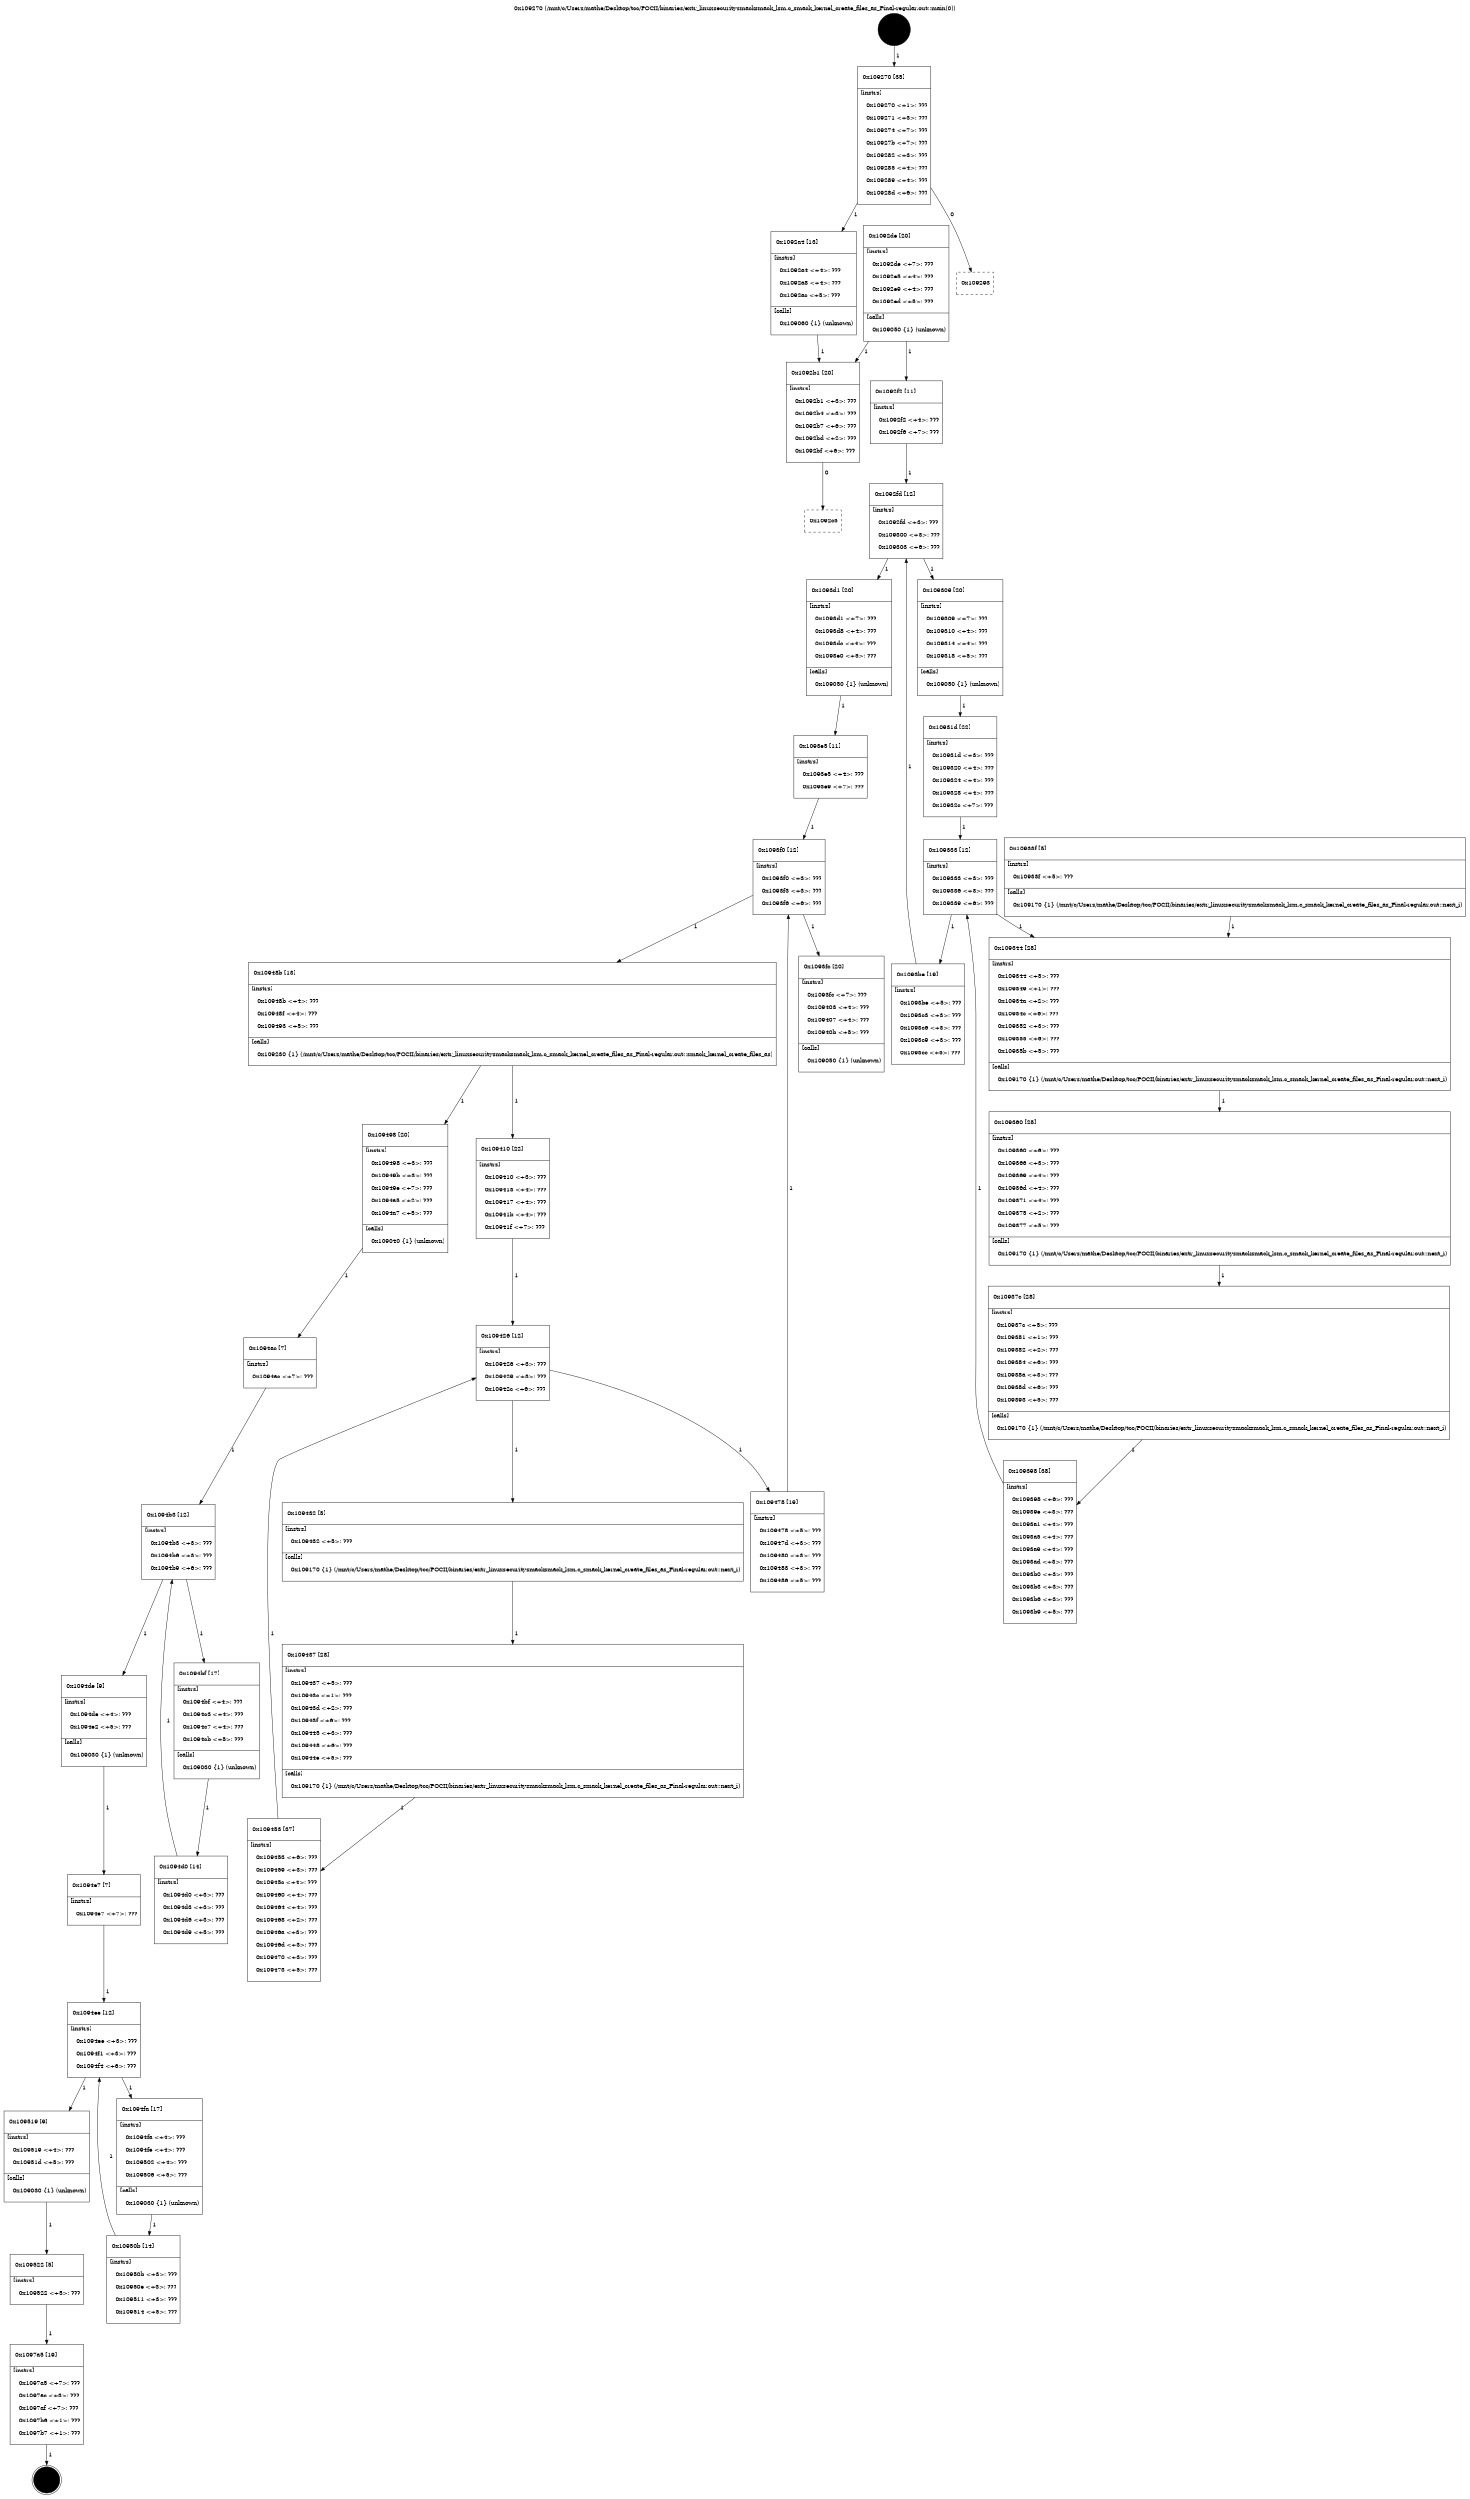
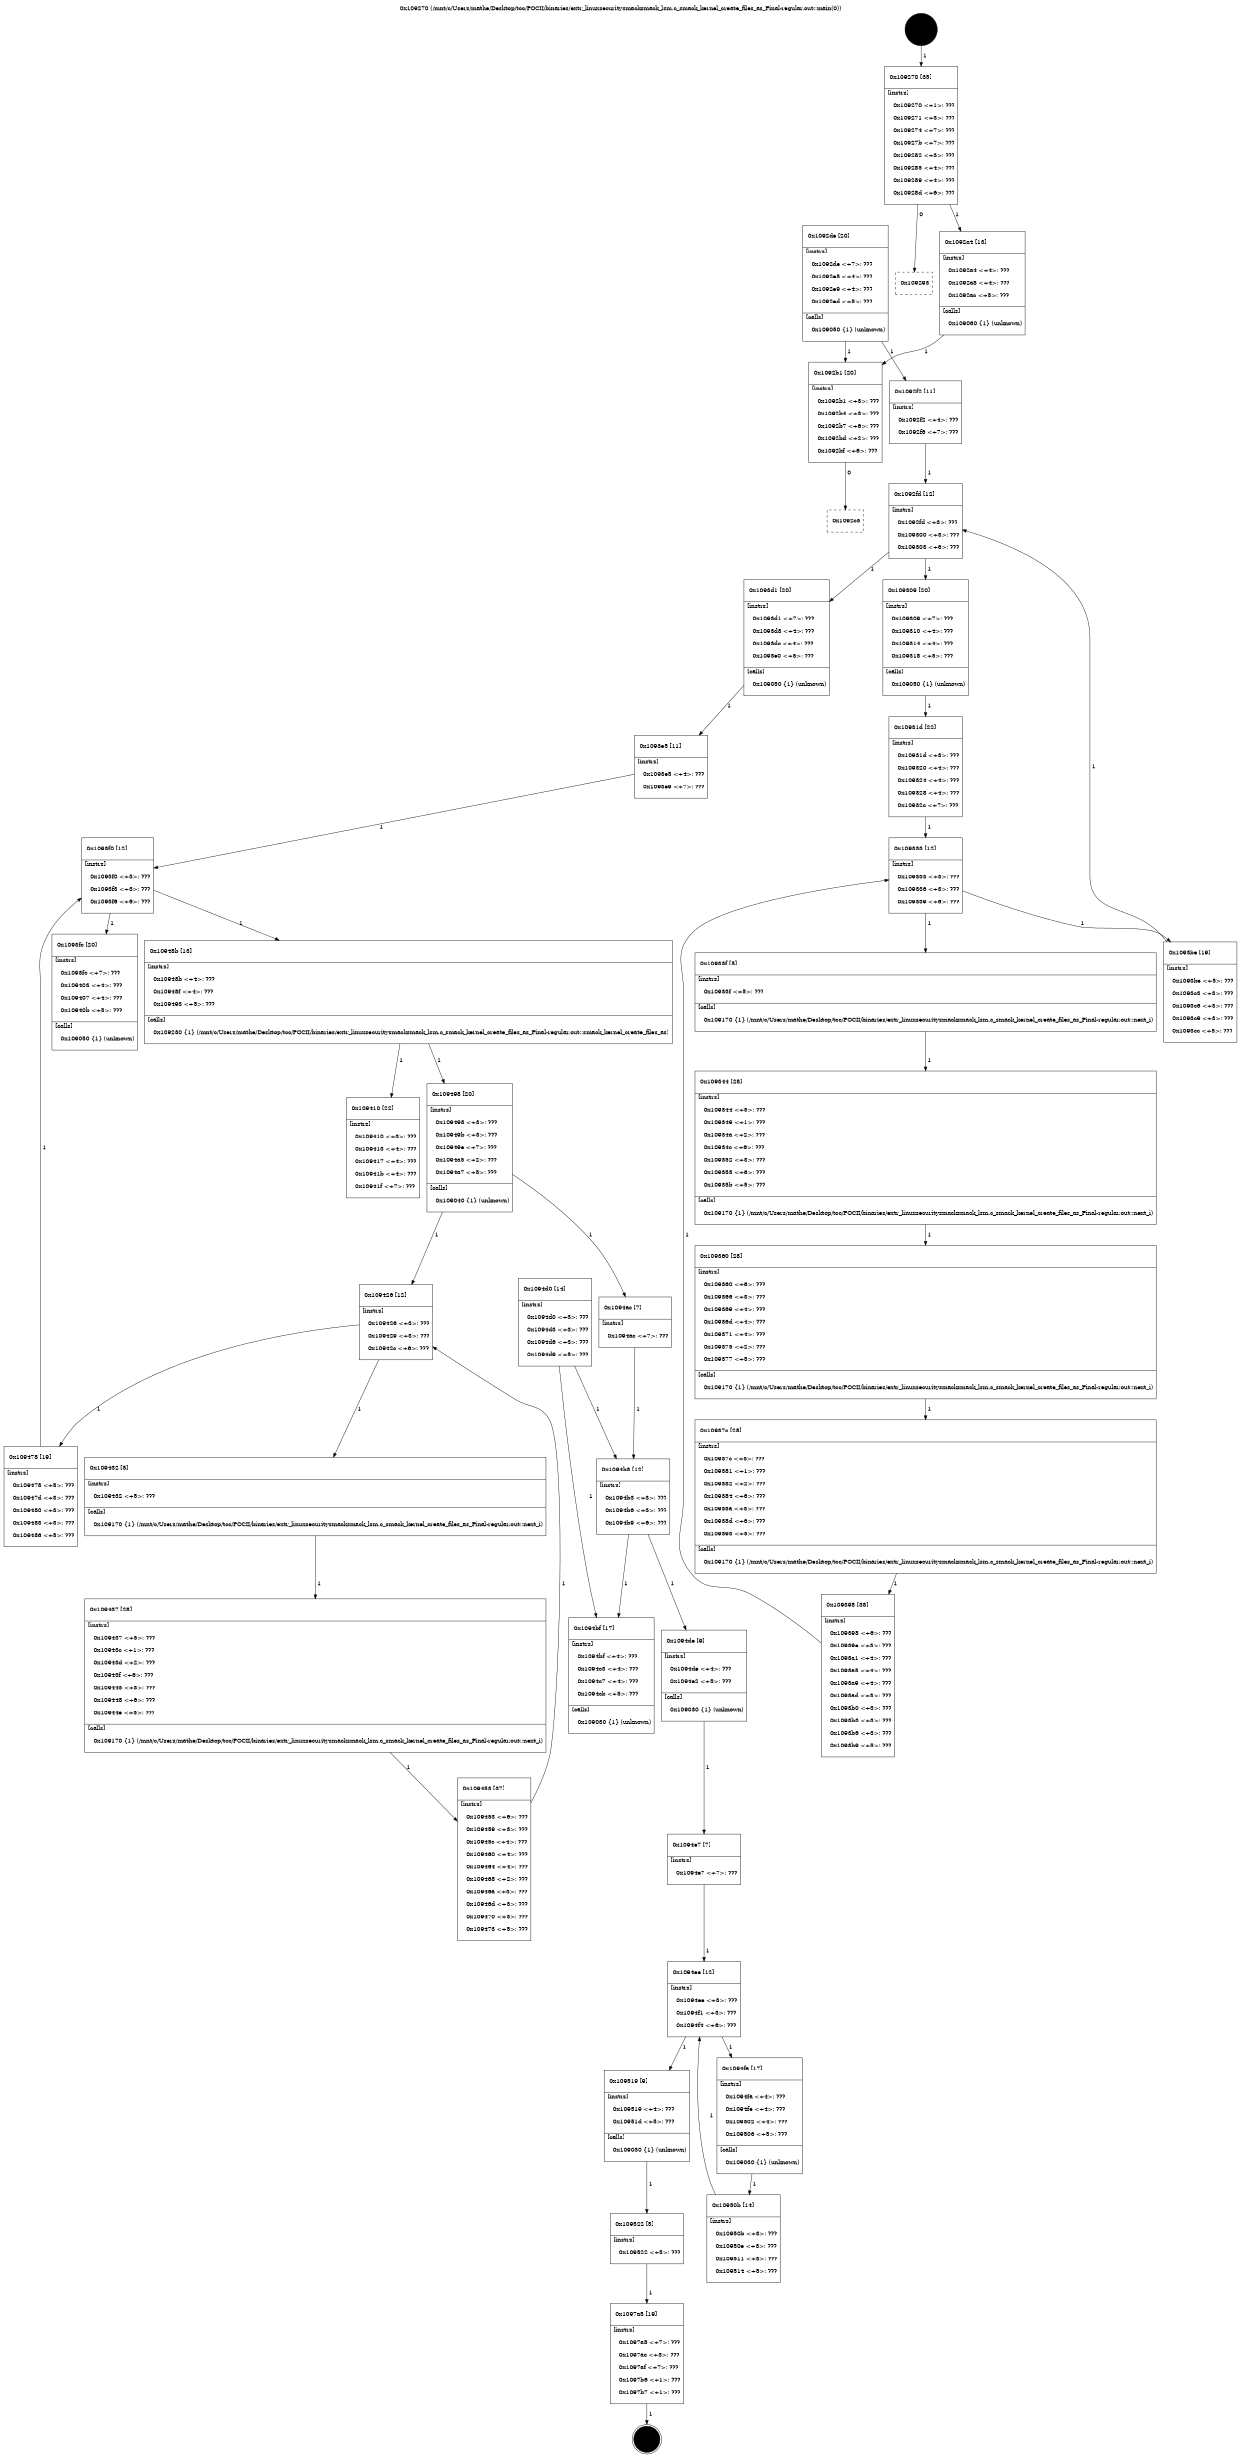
(1014, 925) -> (926, 931)
(513, 1280) -> (428, 1246)
(203, 1815) -> (574, 1490)
